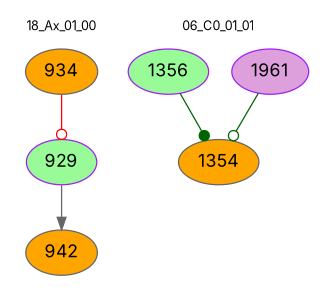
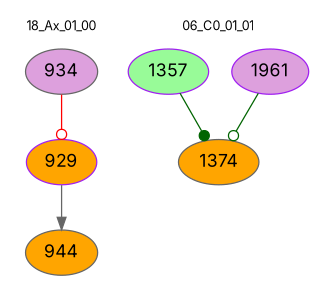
(62, 72) -> (62, 72)
(168, 72) -> (168, 72)
(62, 162) -> (62, 162)
(219, 162) -> (219, 162)
(62, 253) -> (62, 253)
